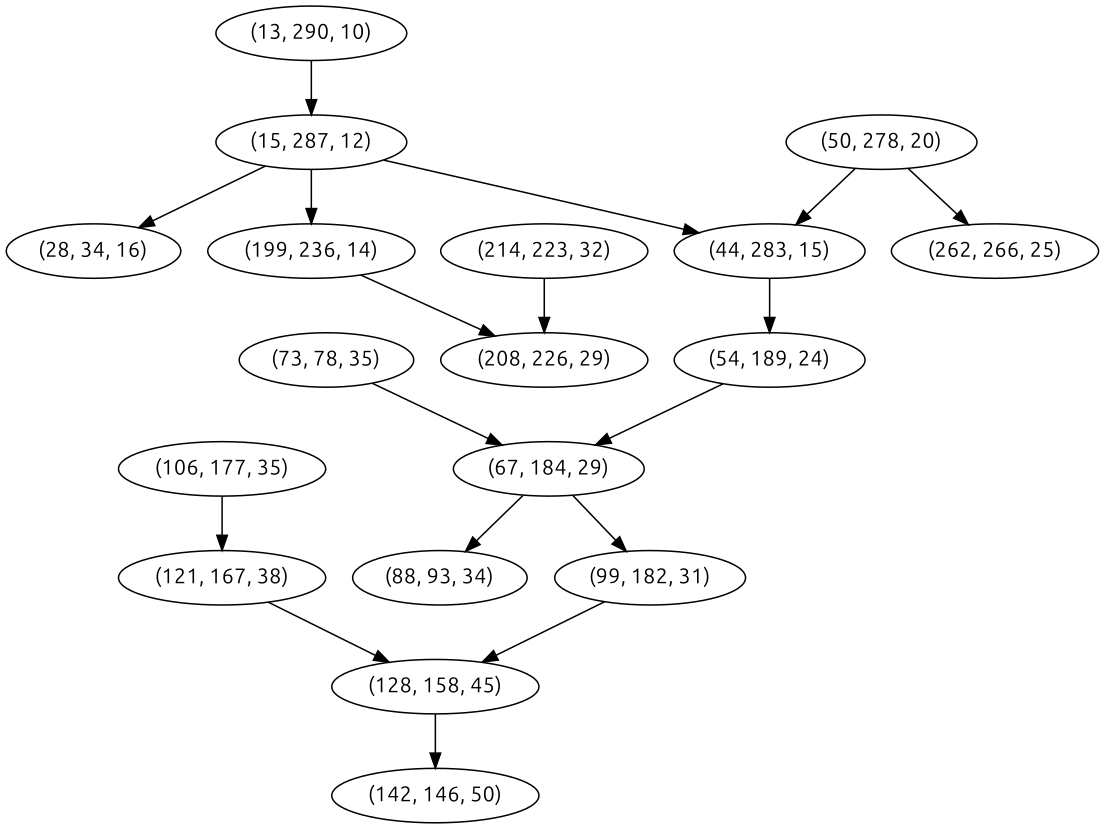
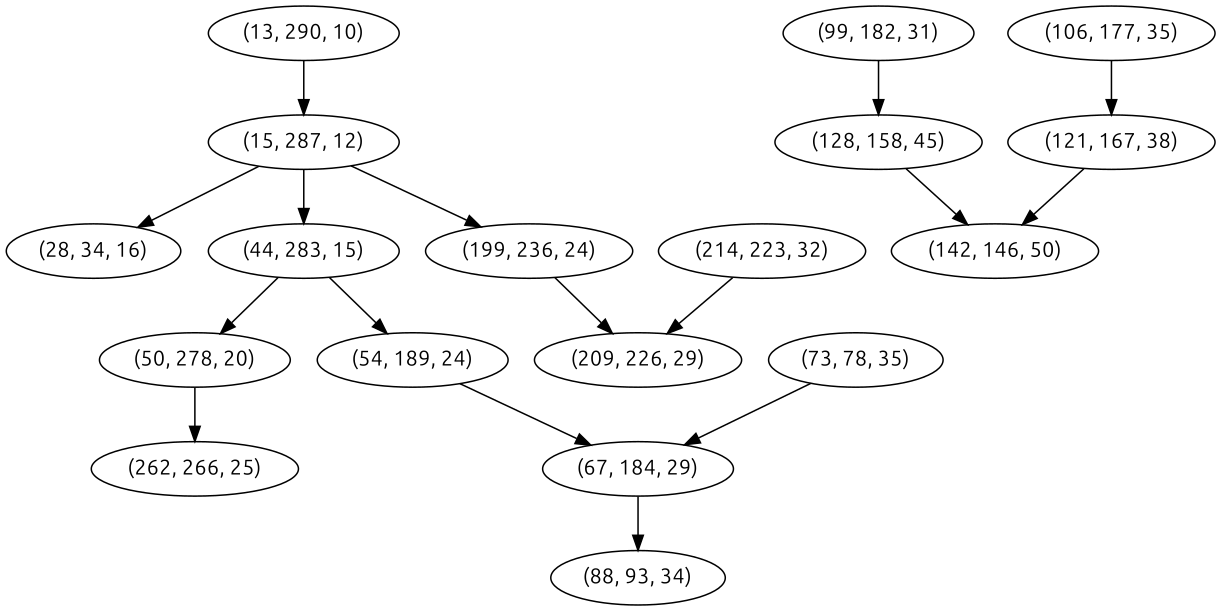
(831, 192) -> (255, 300)
(311, 251) -> (529, 251)
(544, 360) -> (638, 360)
(594, 518) -> none
(322, 629) -> (1059, 192)
